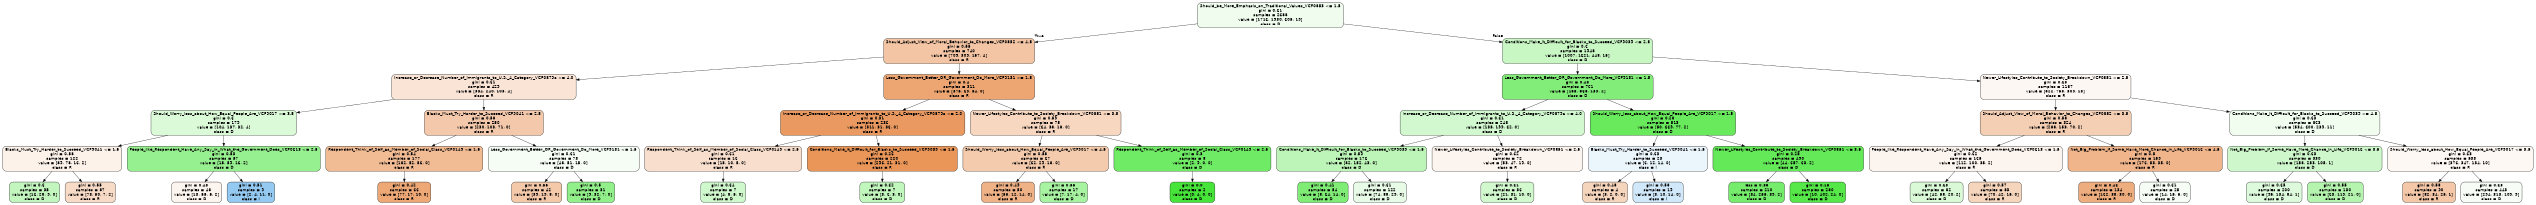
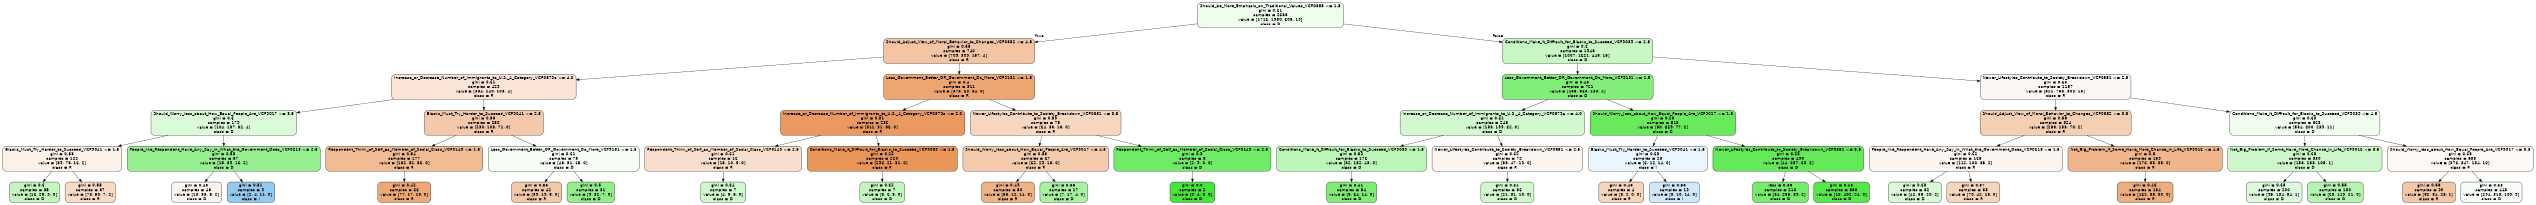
(1380, 192) -> none
(1818, 192) -> (1842, 192)
(2165, 192) -> none
